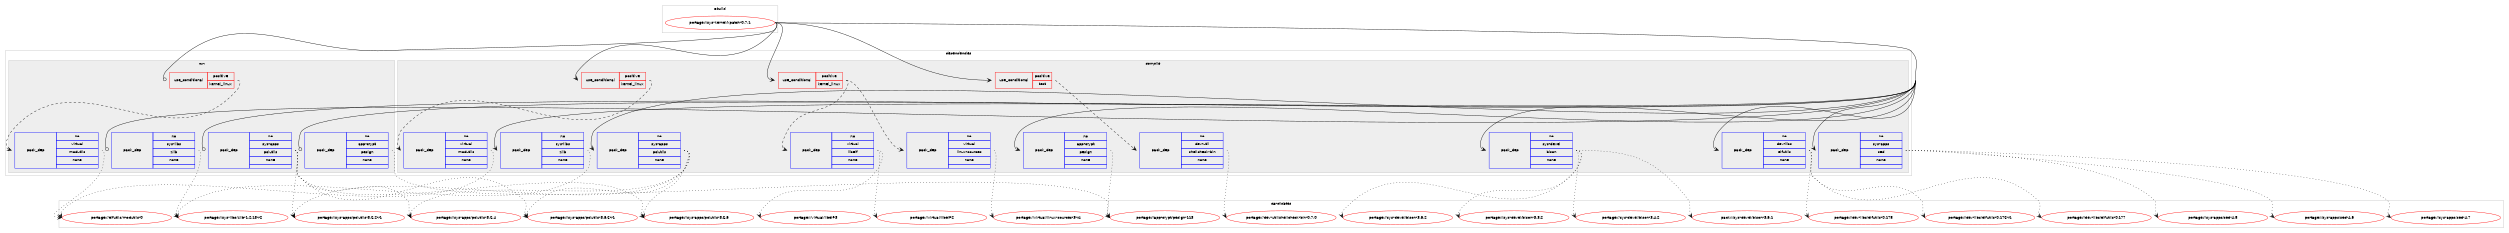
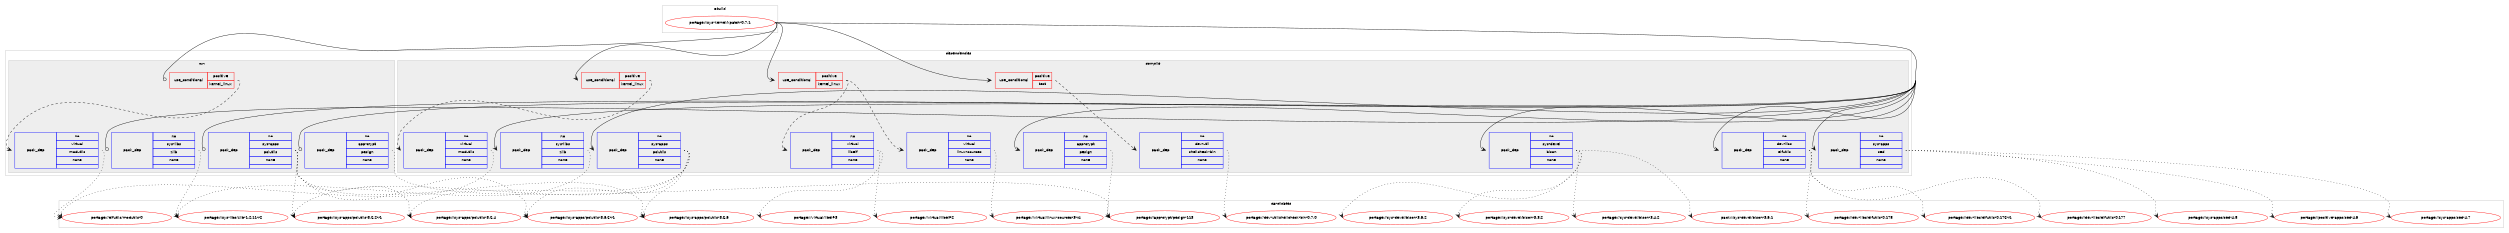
(233, 218) -> (233, 218)
(2329, 218) -> (2329, 218)
